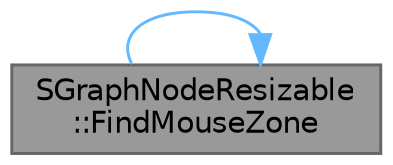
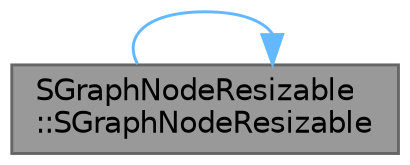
(196, 109) -> (205, 109)
